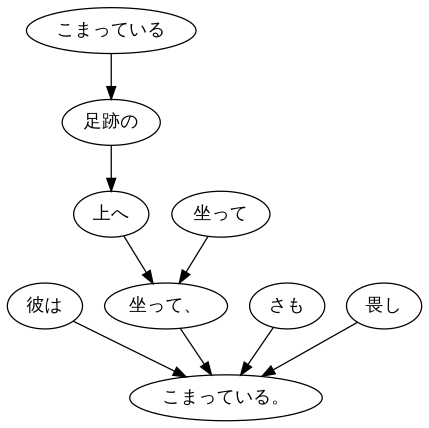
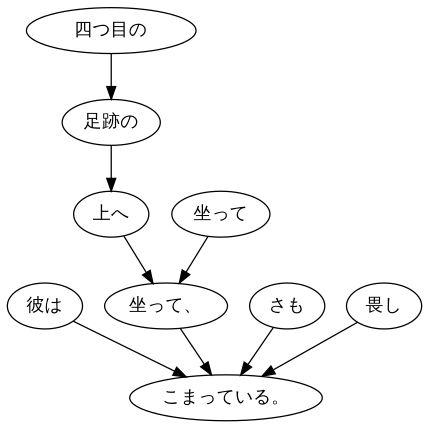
(111, 31) -> (111, 31)
